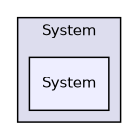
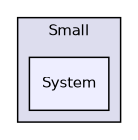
(69, 32) -> (69, 32)
